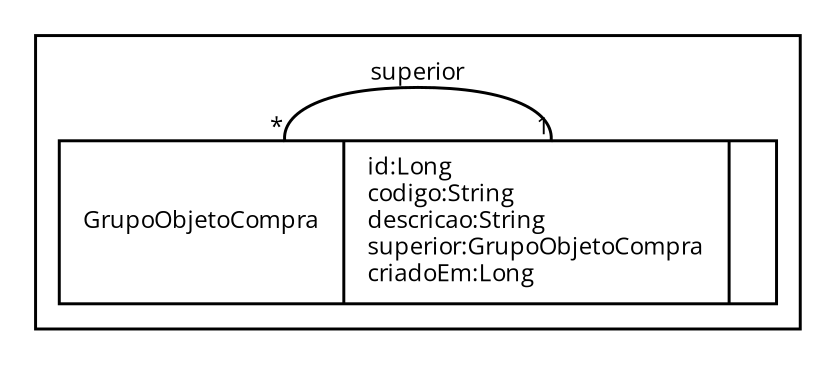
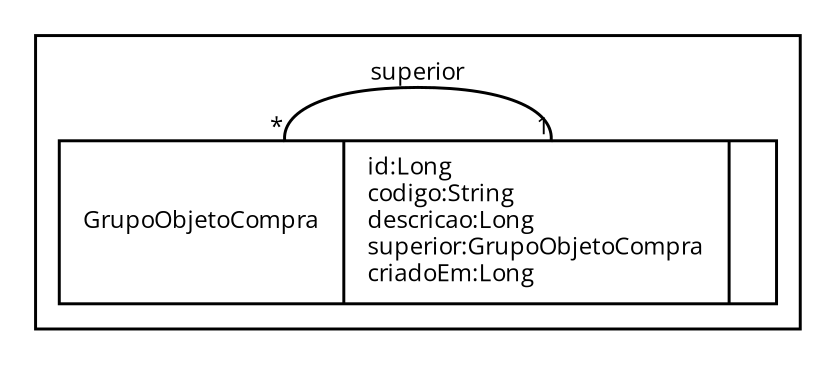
(458, 221) -> (452, 221)
